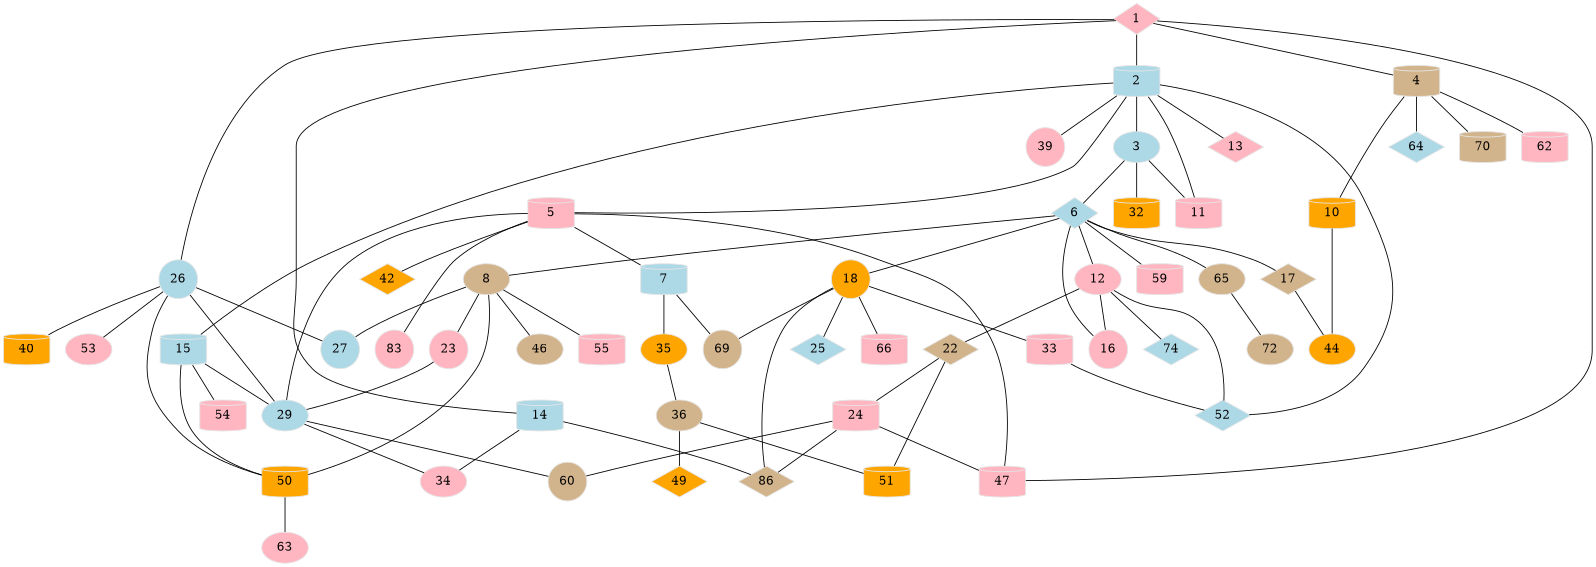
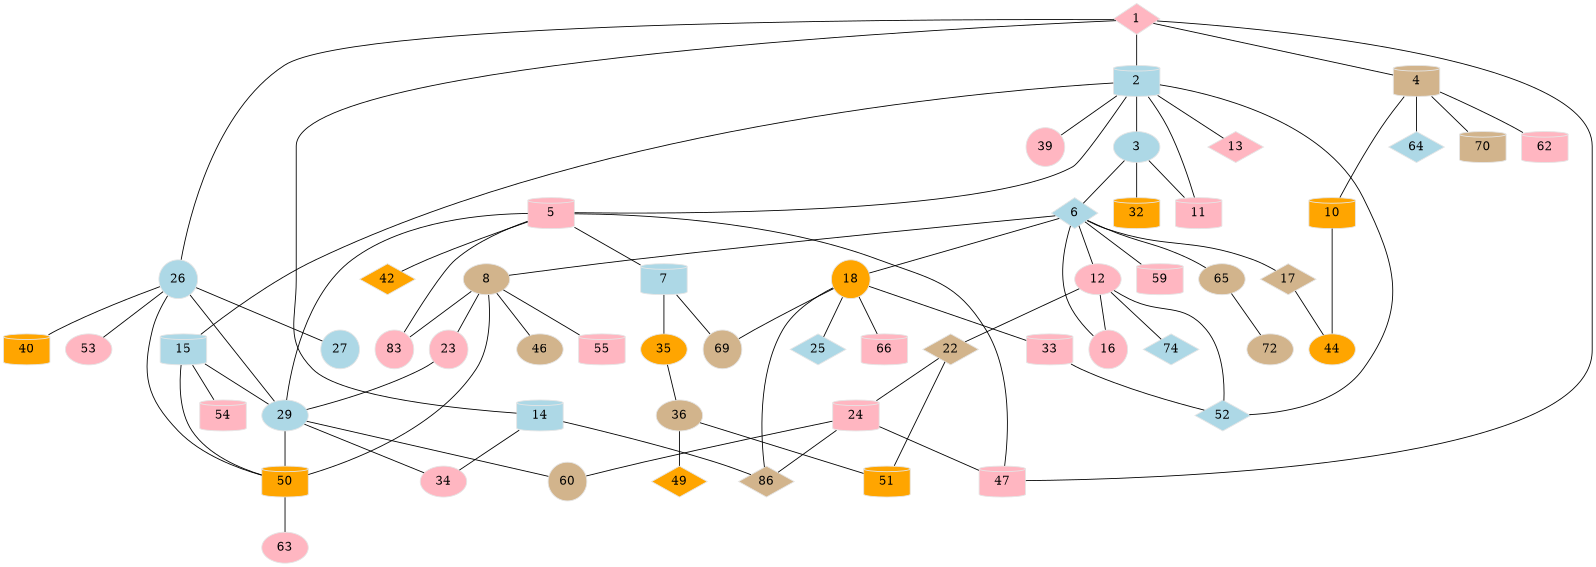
(410, 309) -> (441, 314)
none -> (285, 449)
